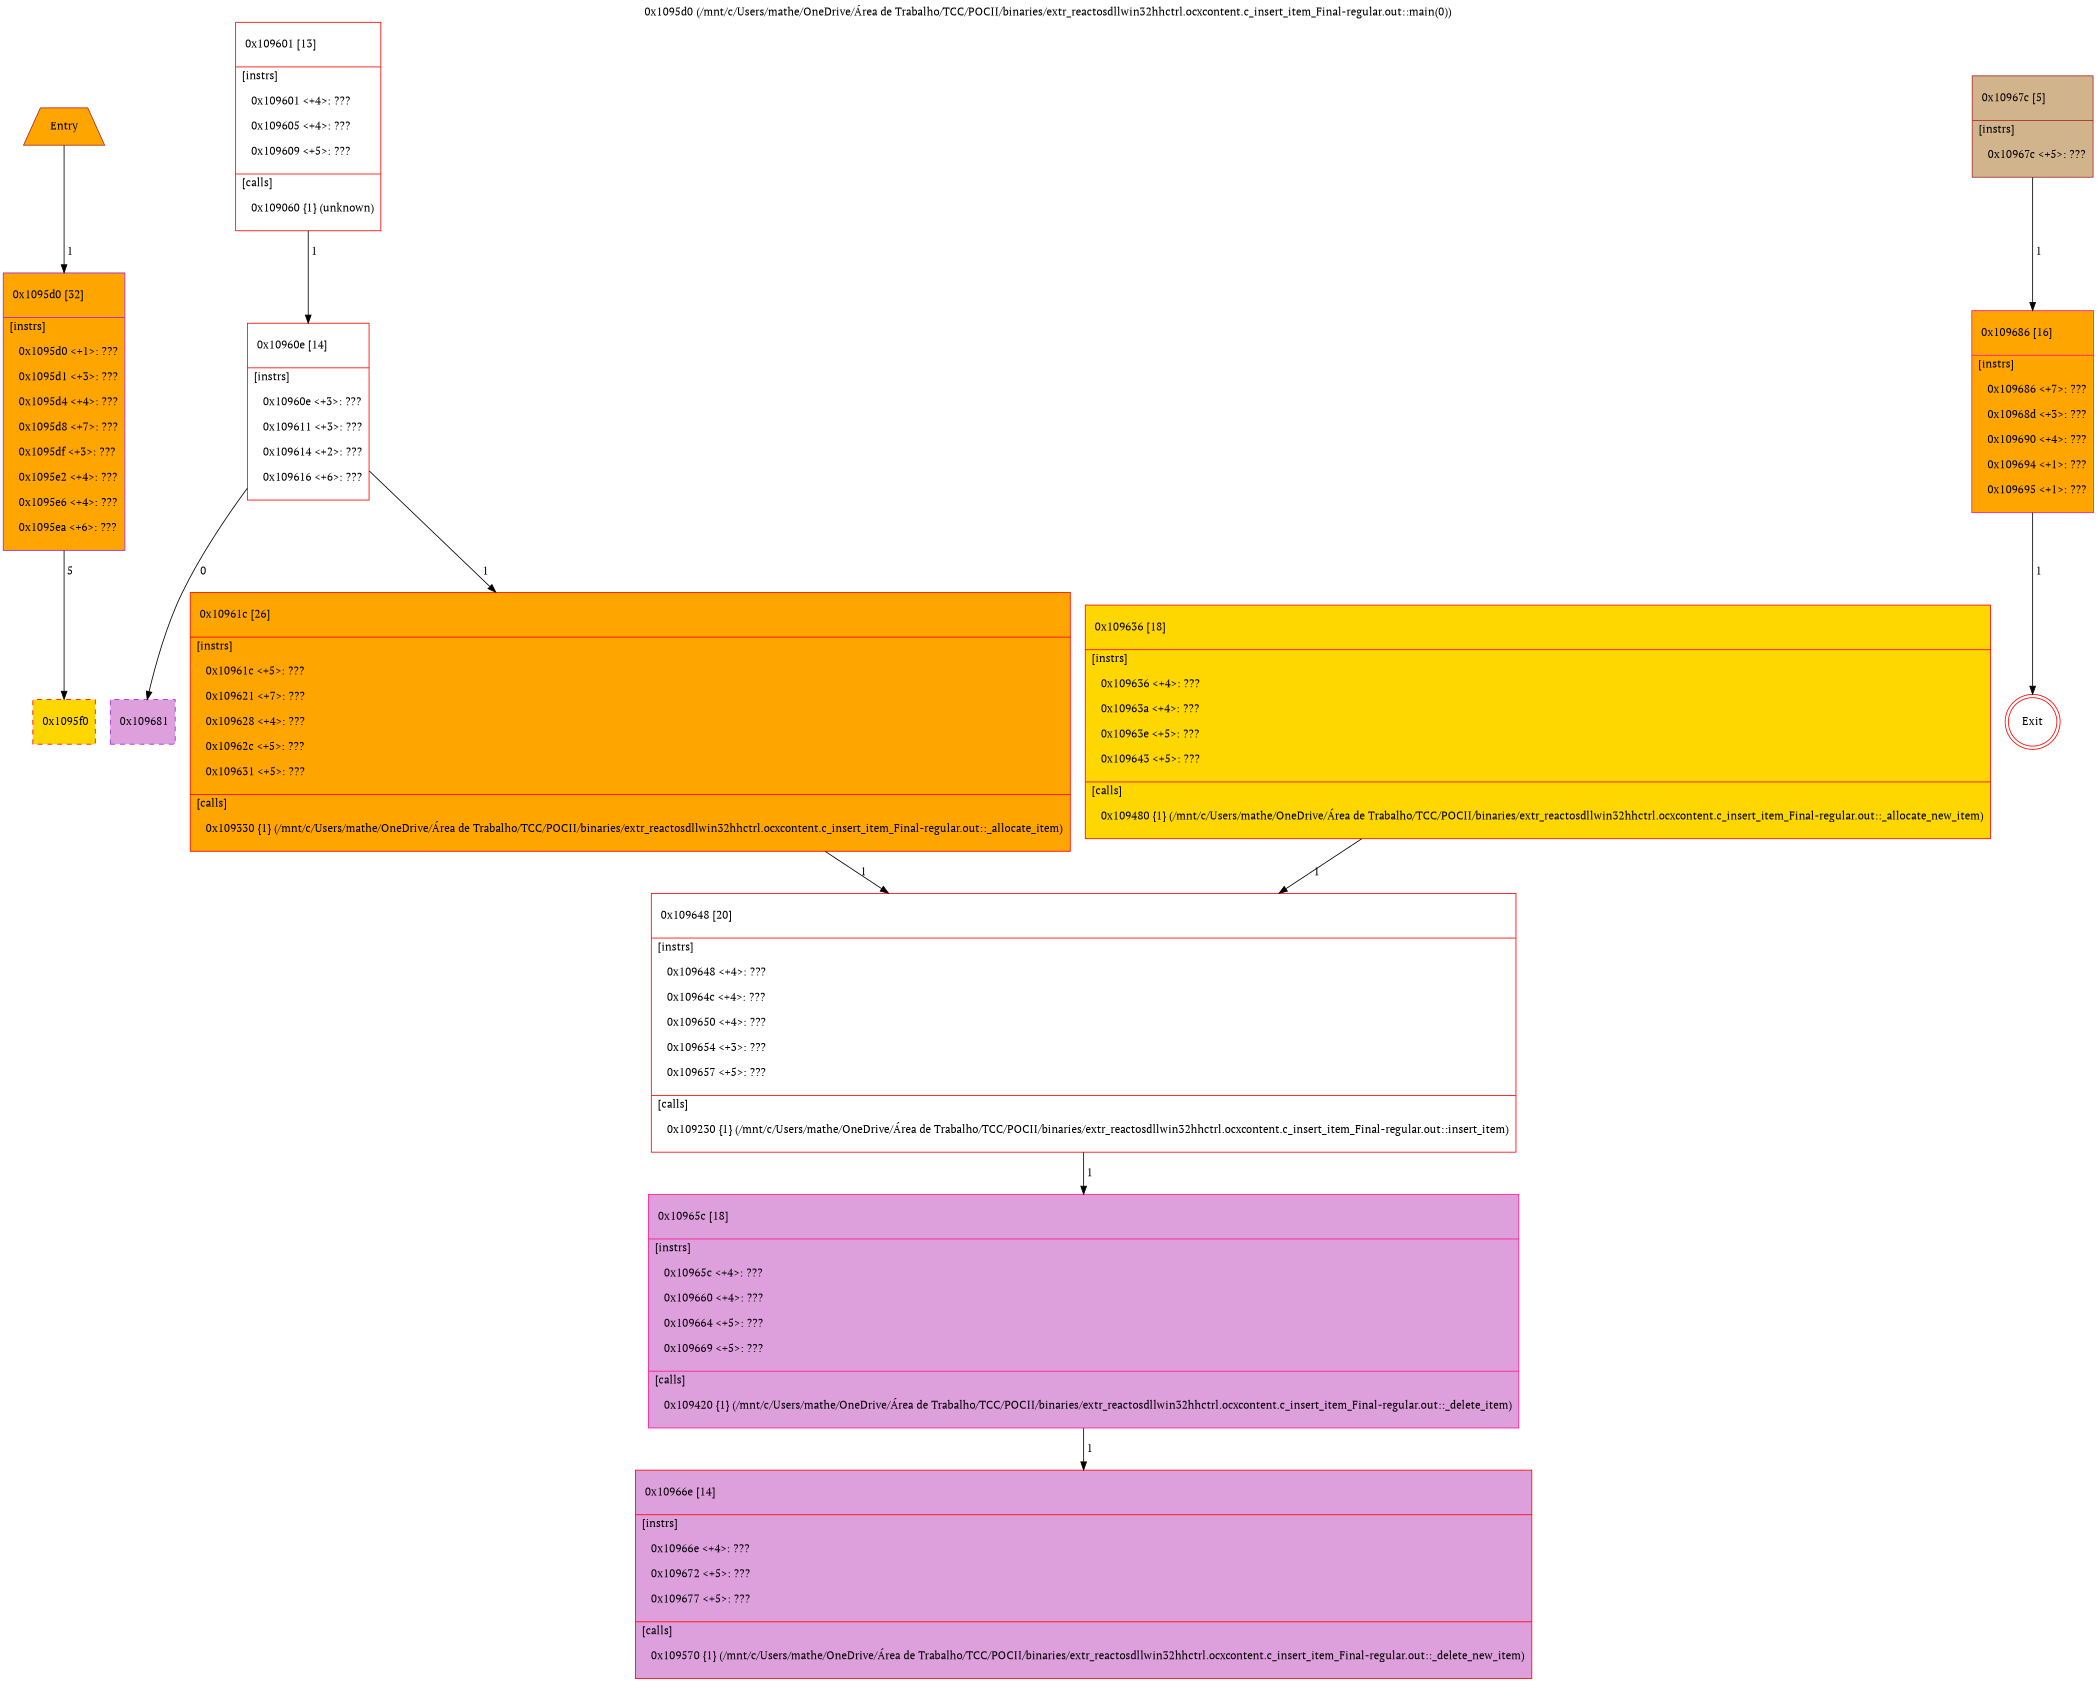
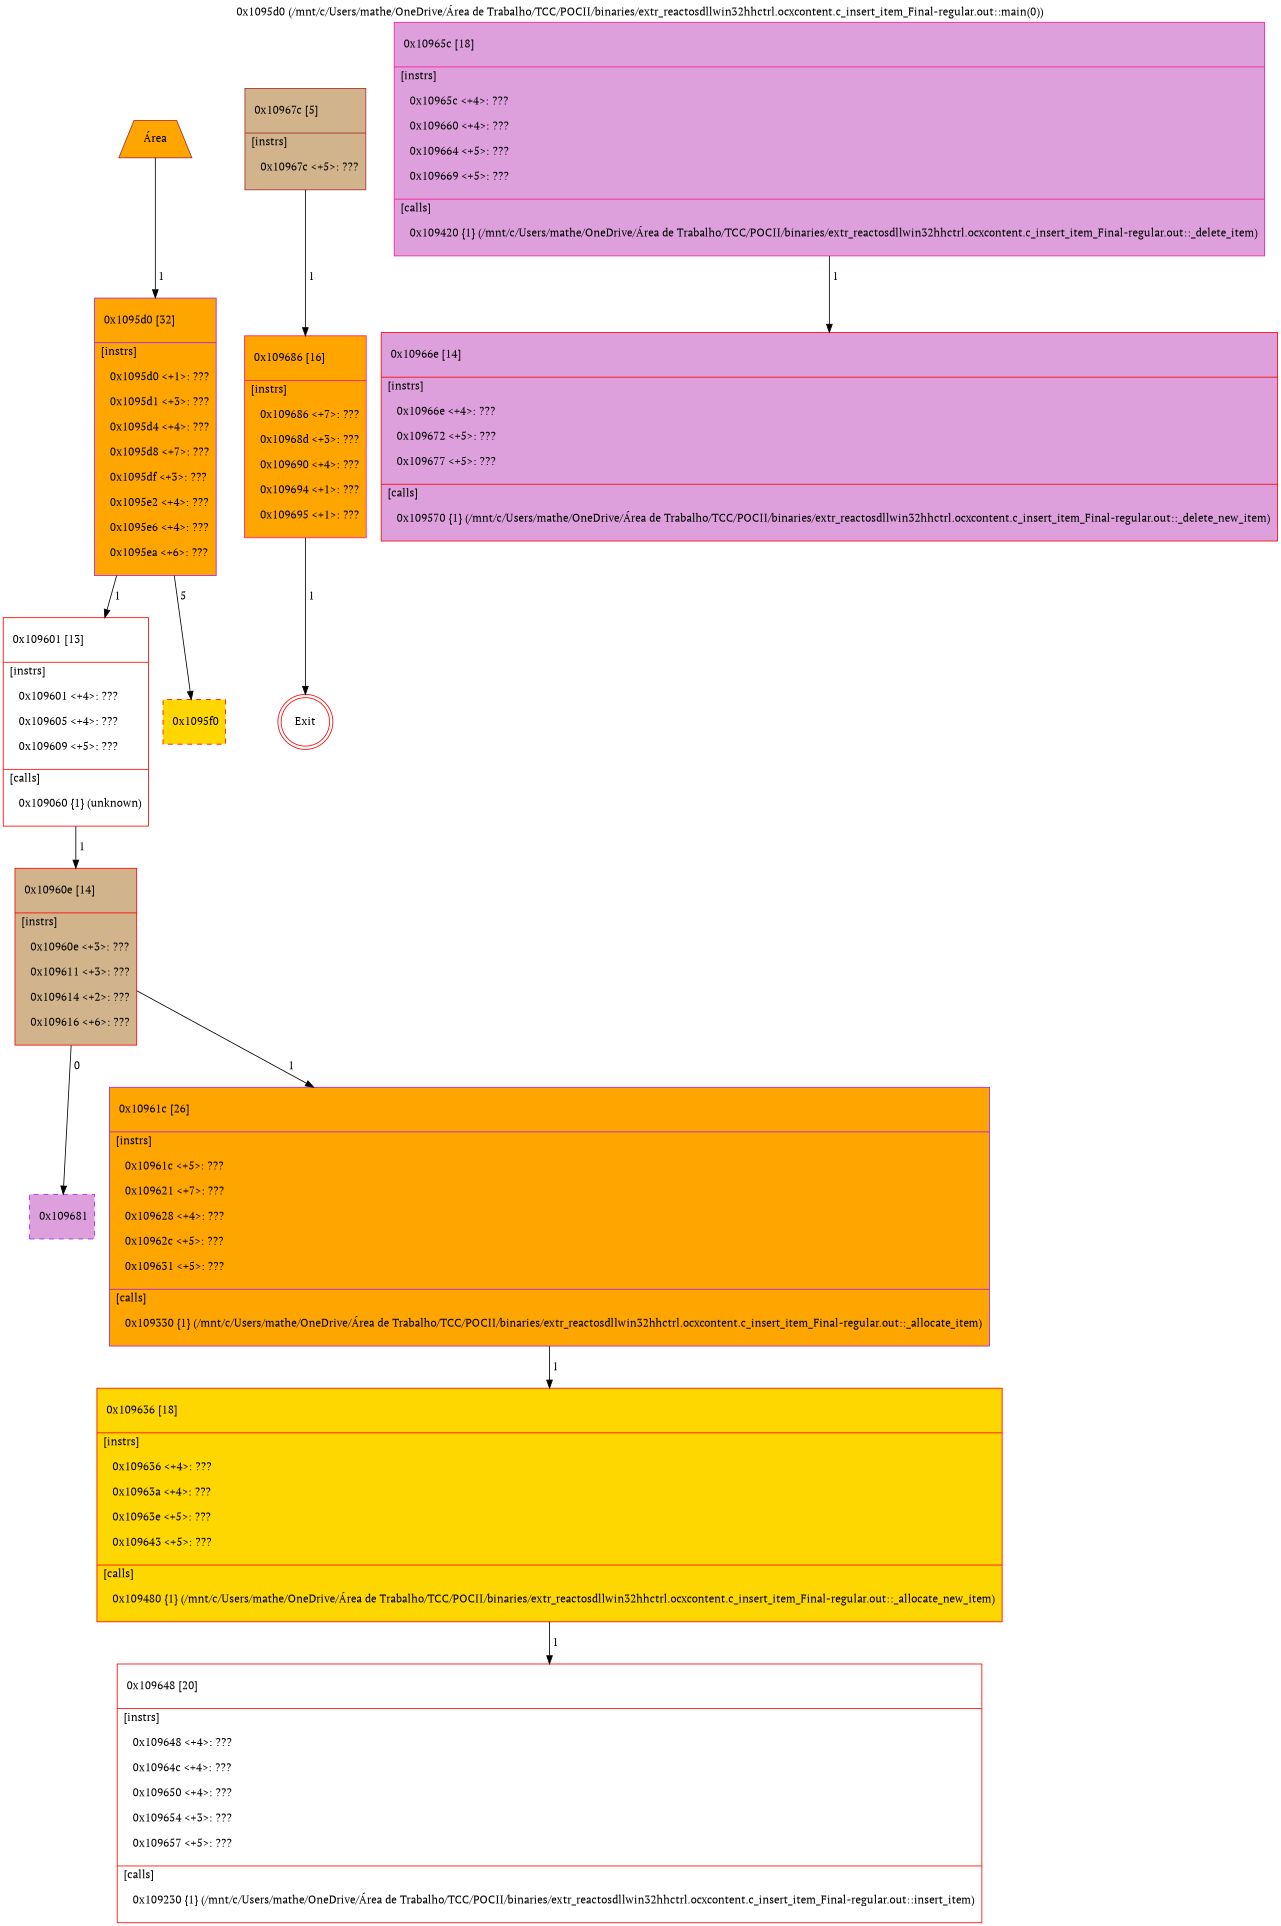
(64, 127) -> (155, 139)
(308, 412) -> (76, 957)
none -> (112, 593)
(630, 722) -> (550, 1217)
(853, 870) -> (550, 1363)
(1084, 1169) -> none
